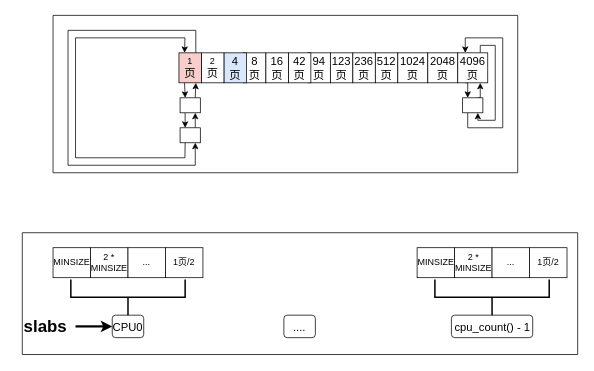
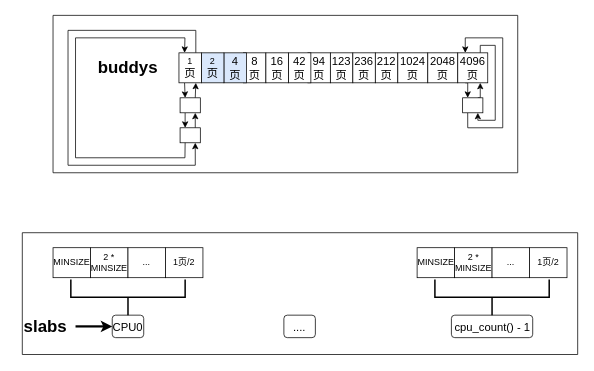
none -> (128, 68)
(190, 68) -> (190, 68)
(213, 68) -> (213, 68)
(387, 68) -> (387, 68)
